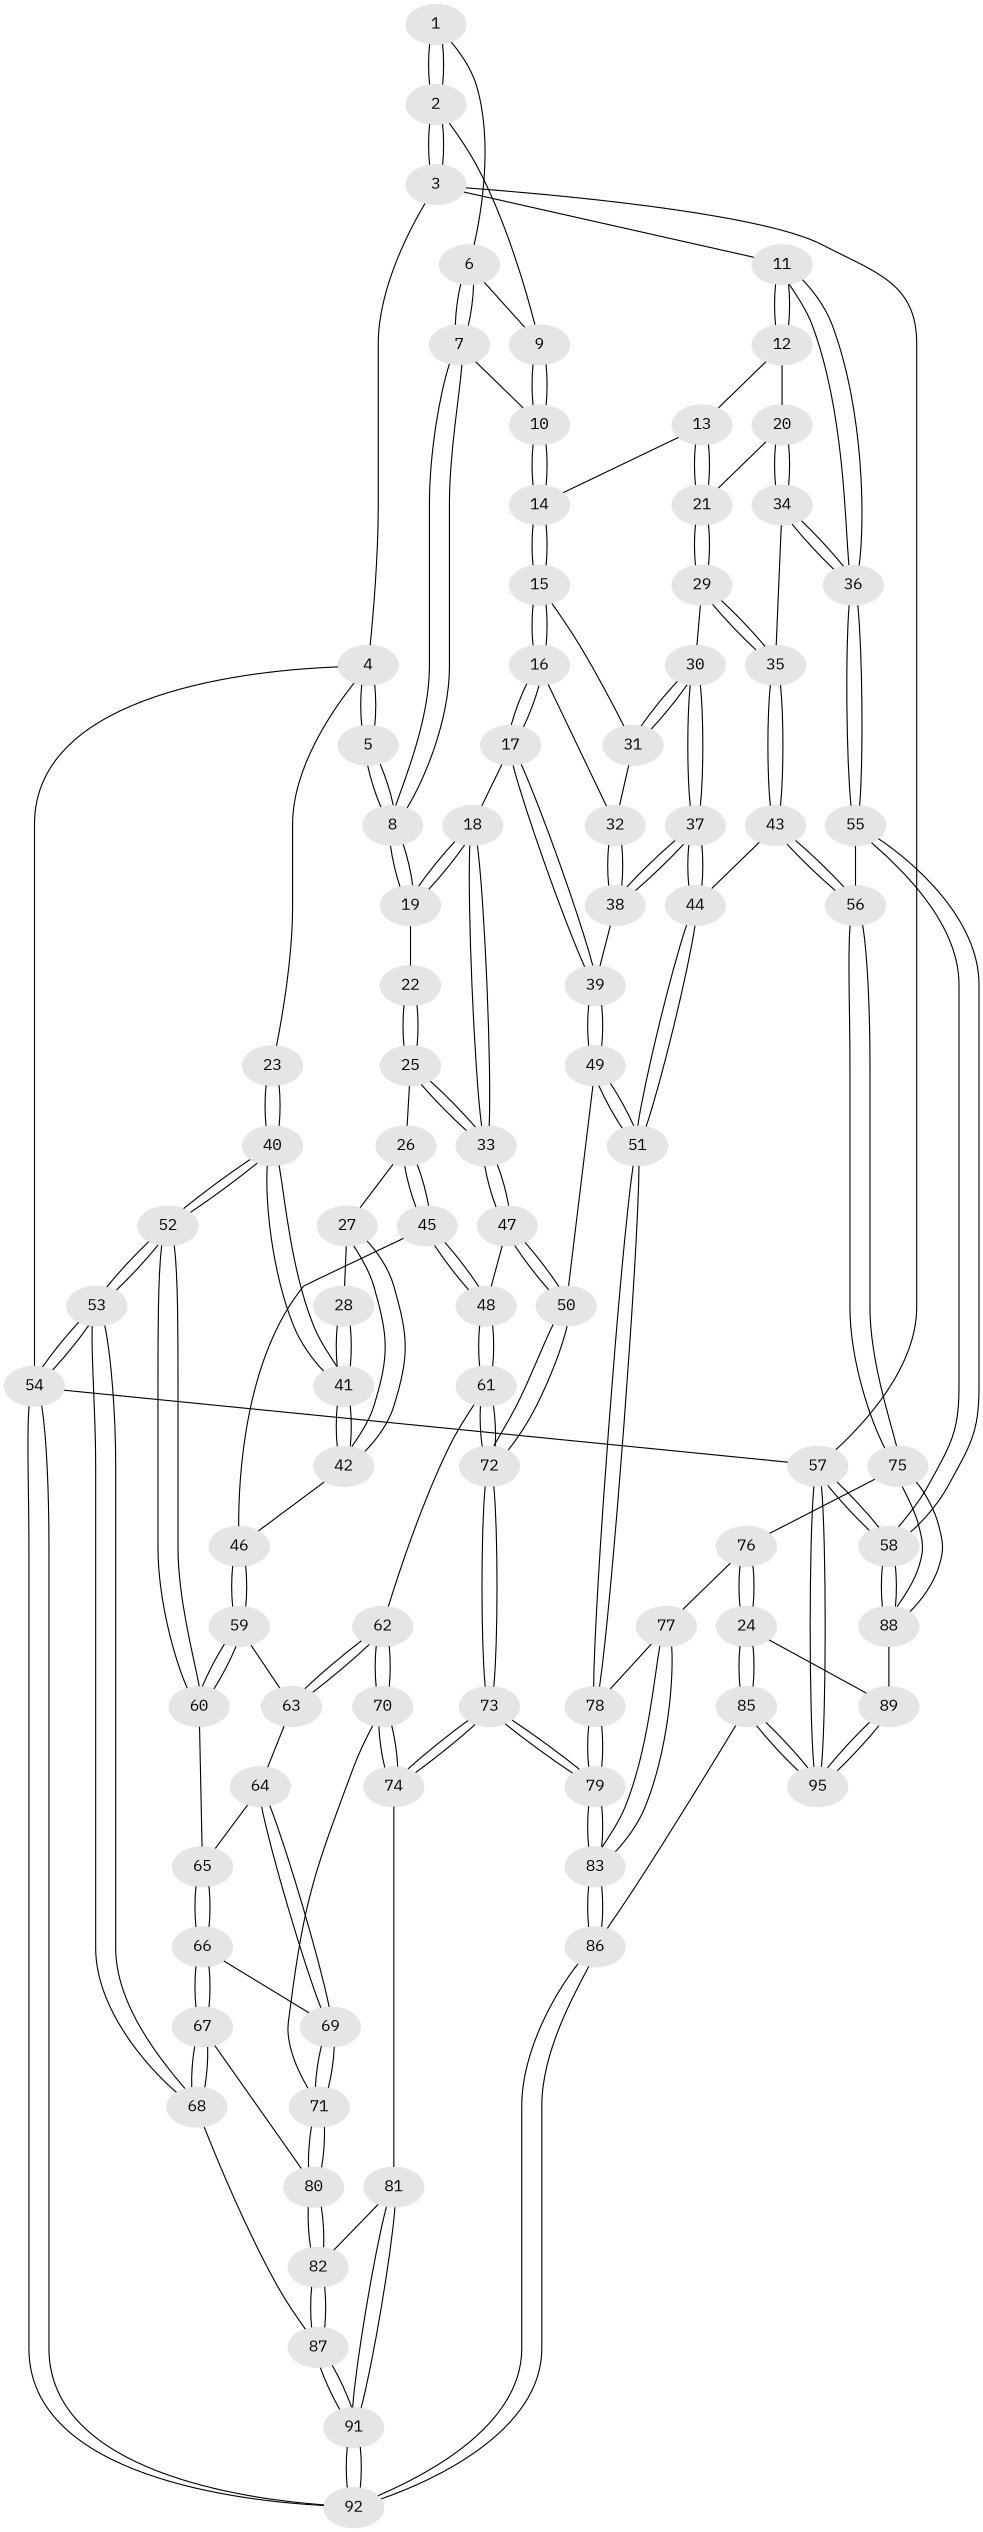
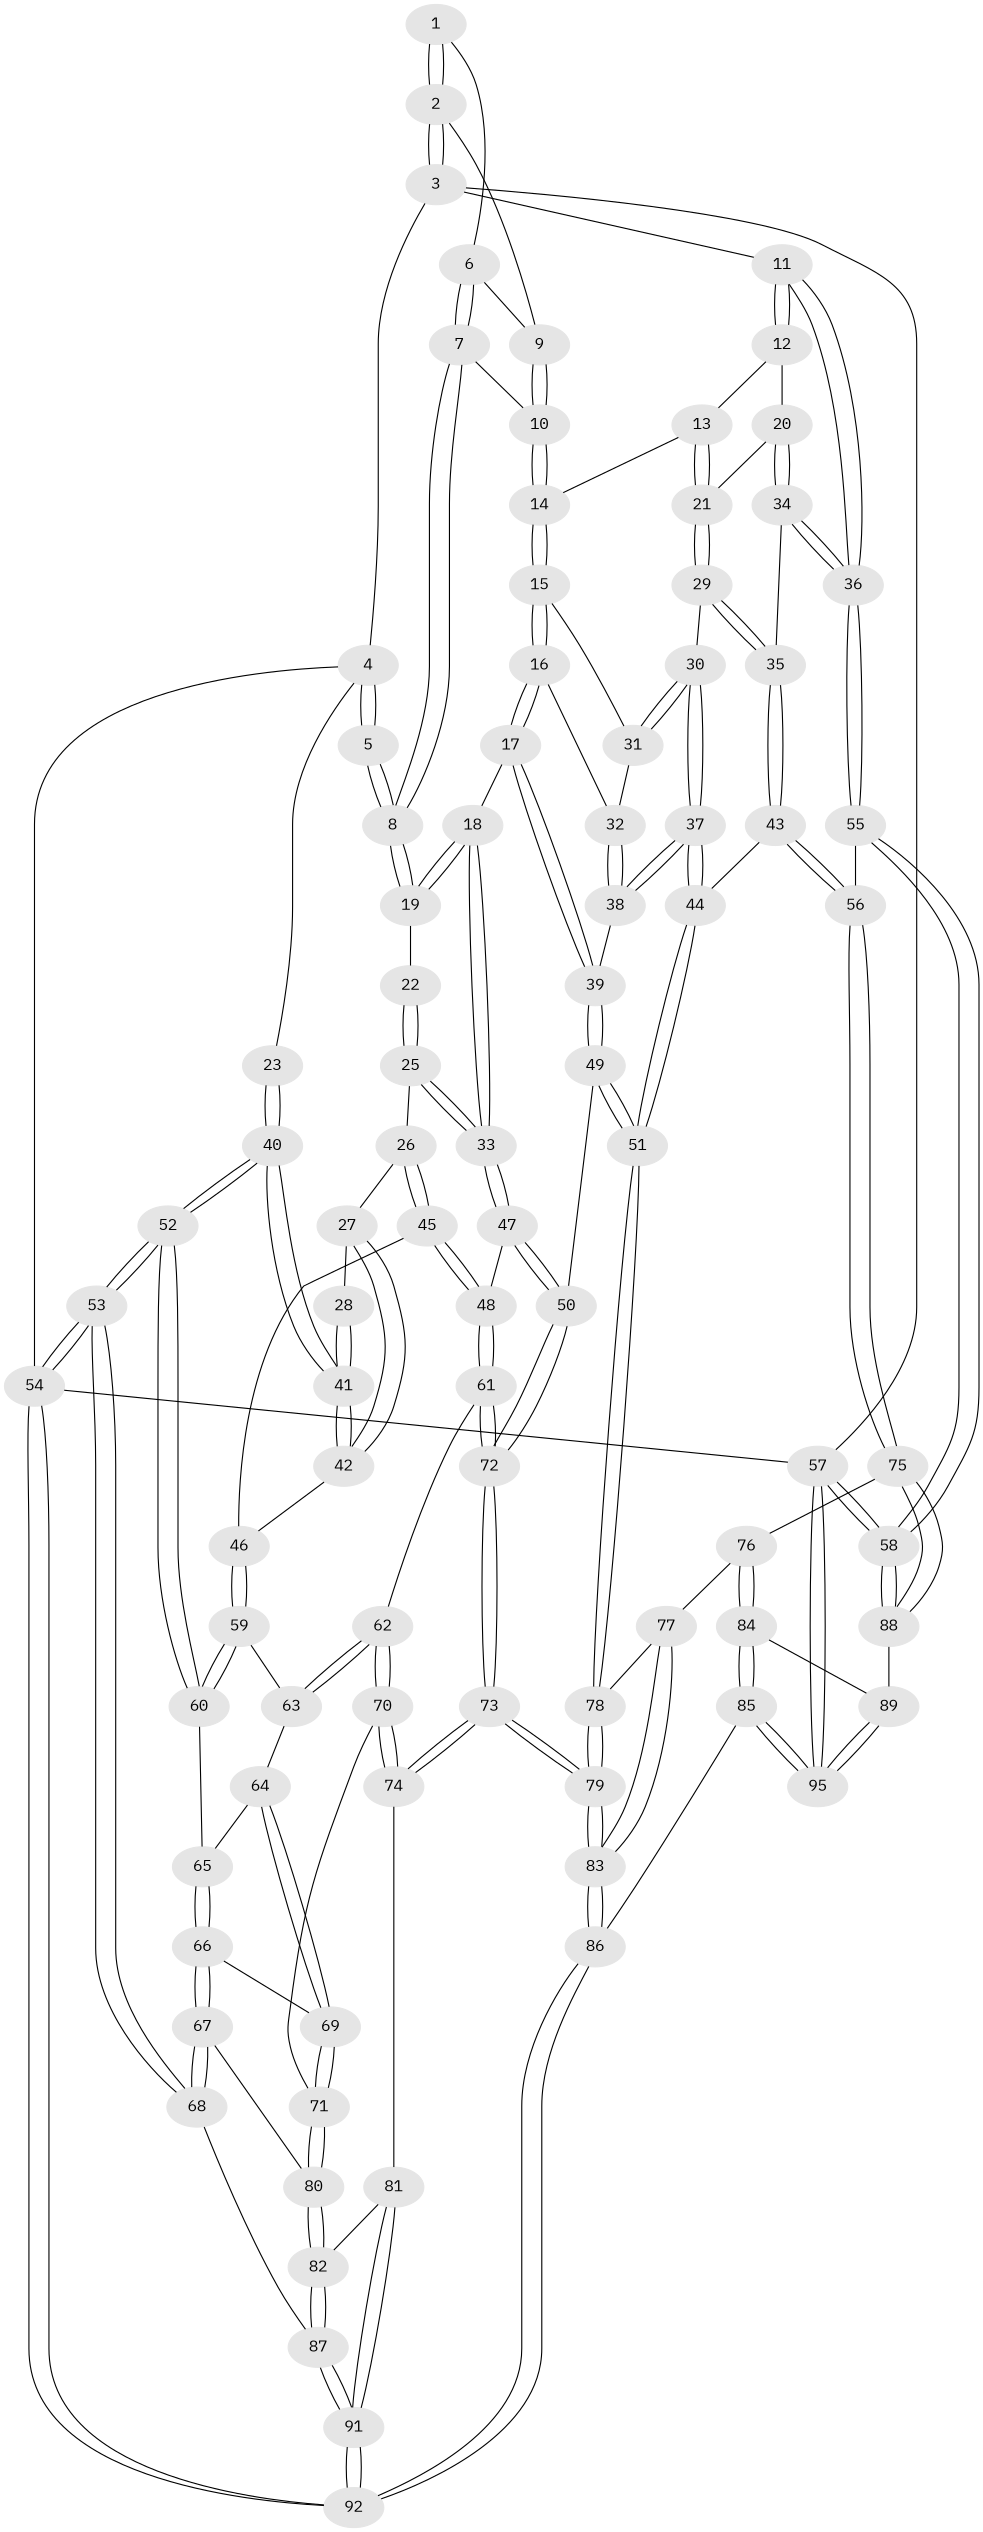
(746, 1626) -> (746, 1626)
